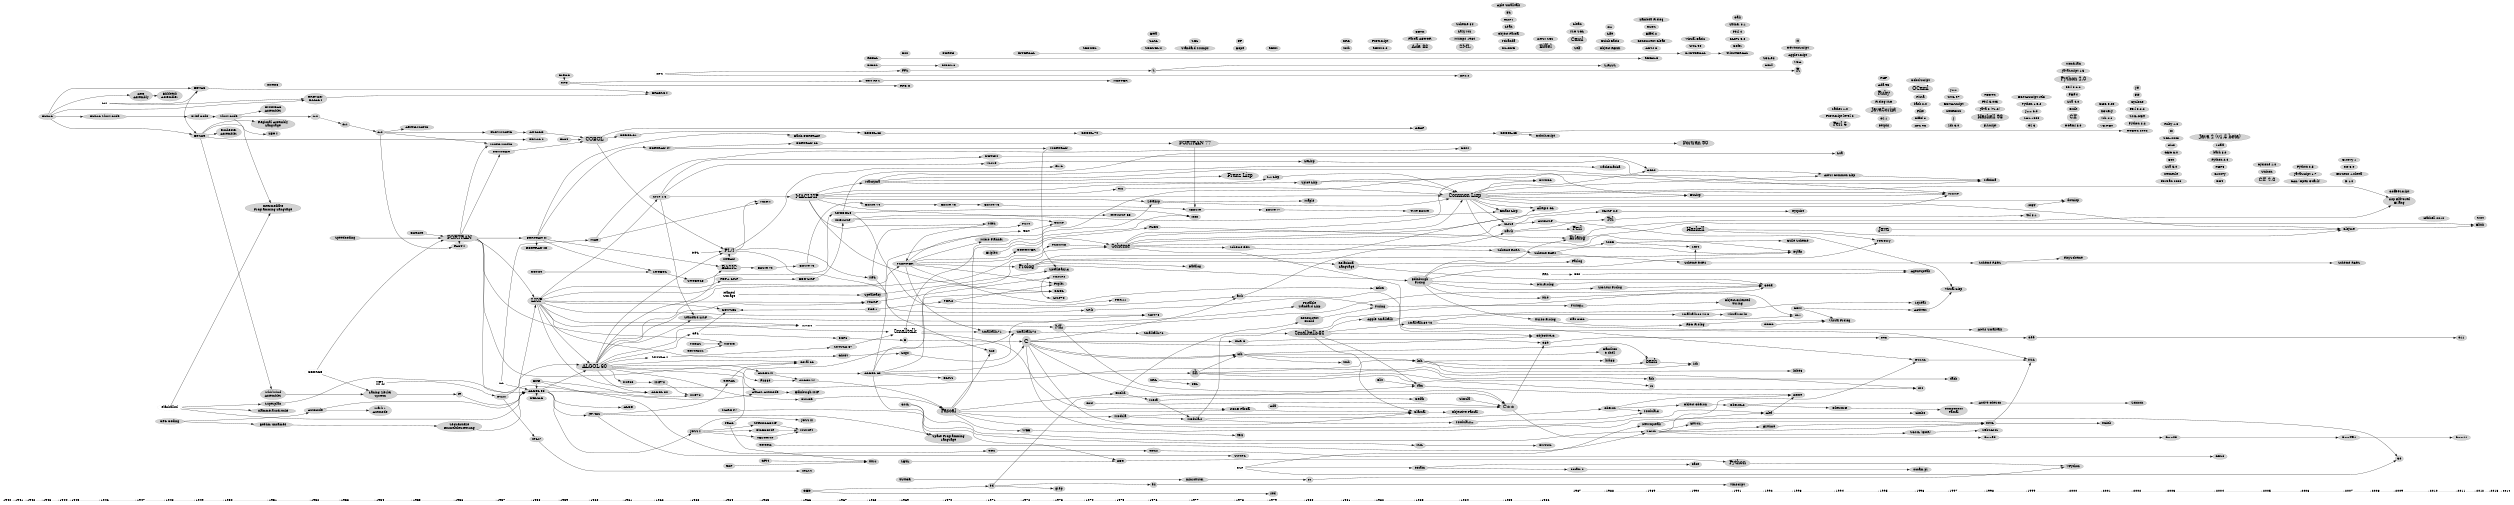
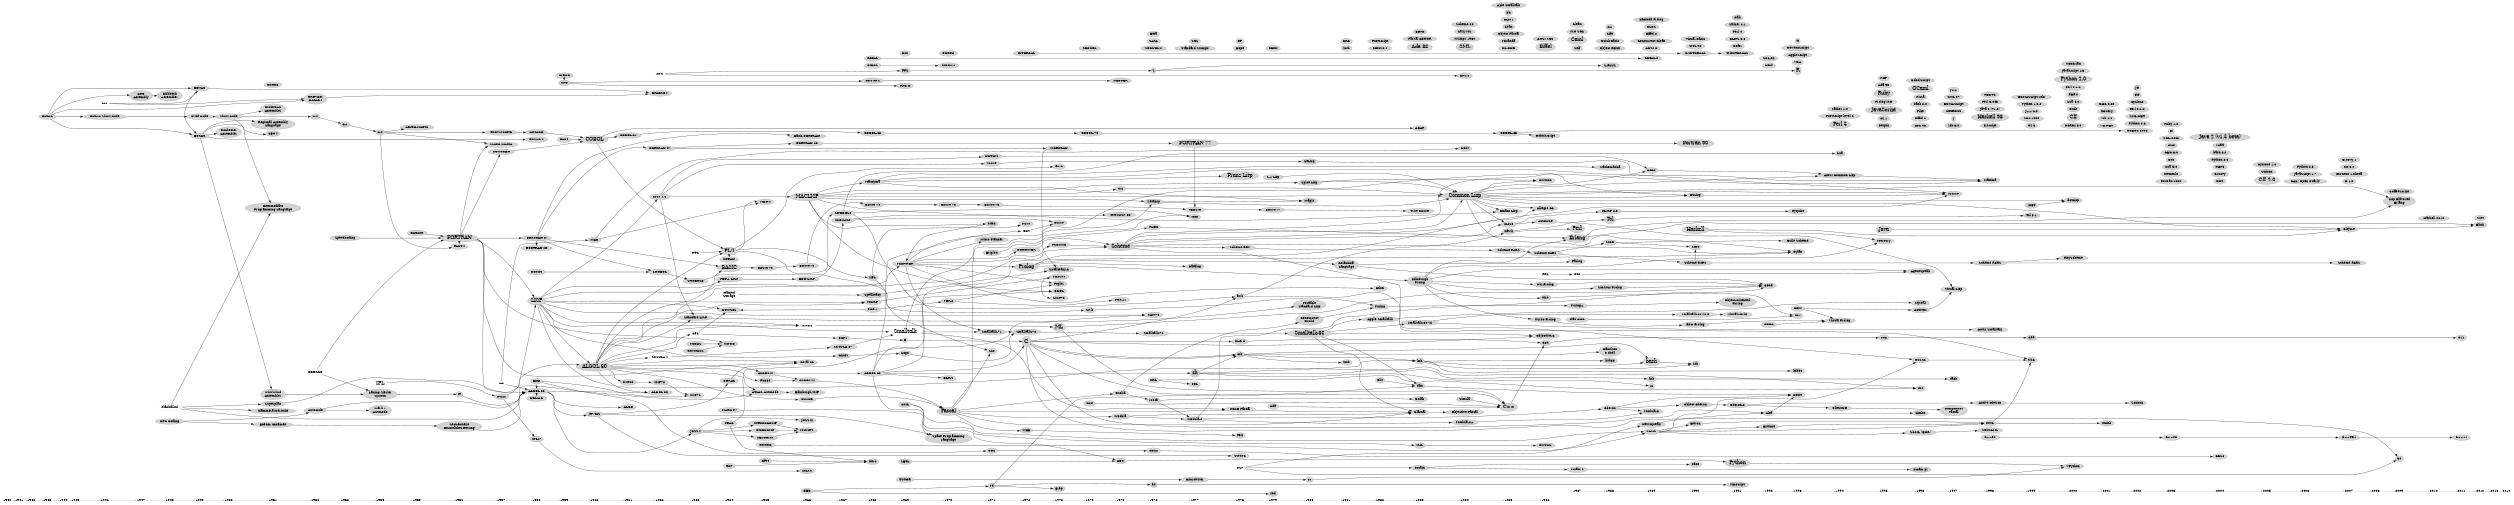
(1074, 183) -> (1091, 191)
(563, 380) -> none
(1743, 438) -> none
